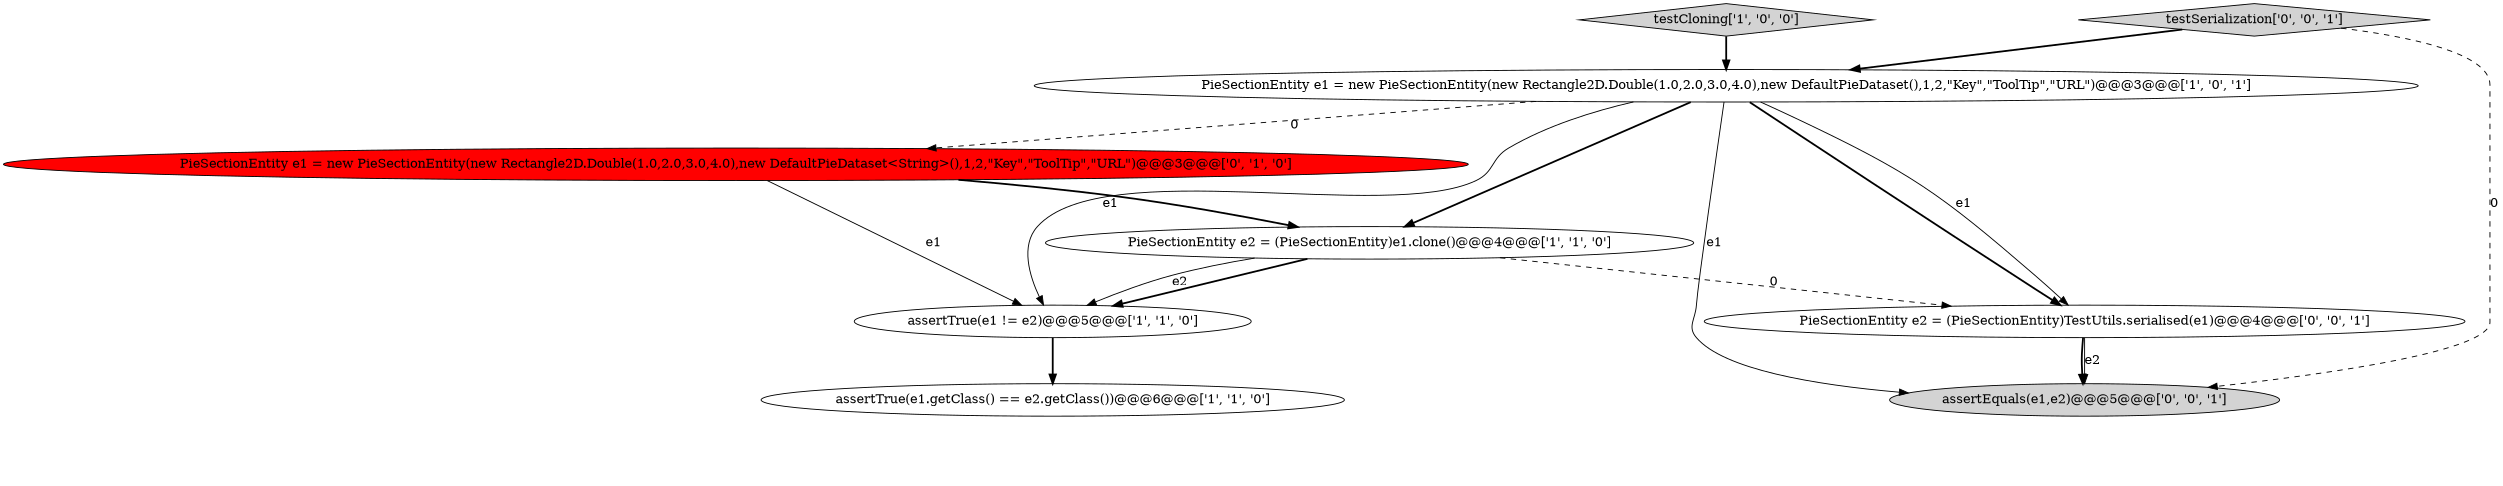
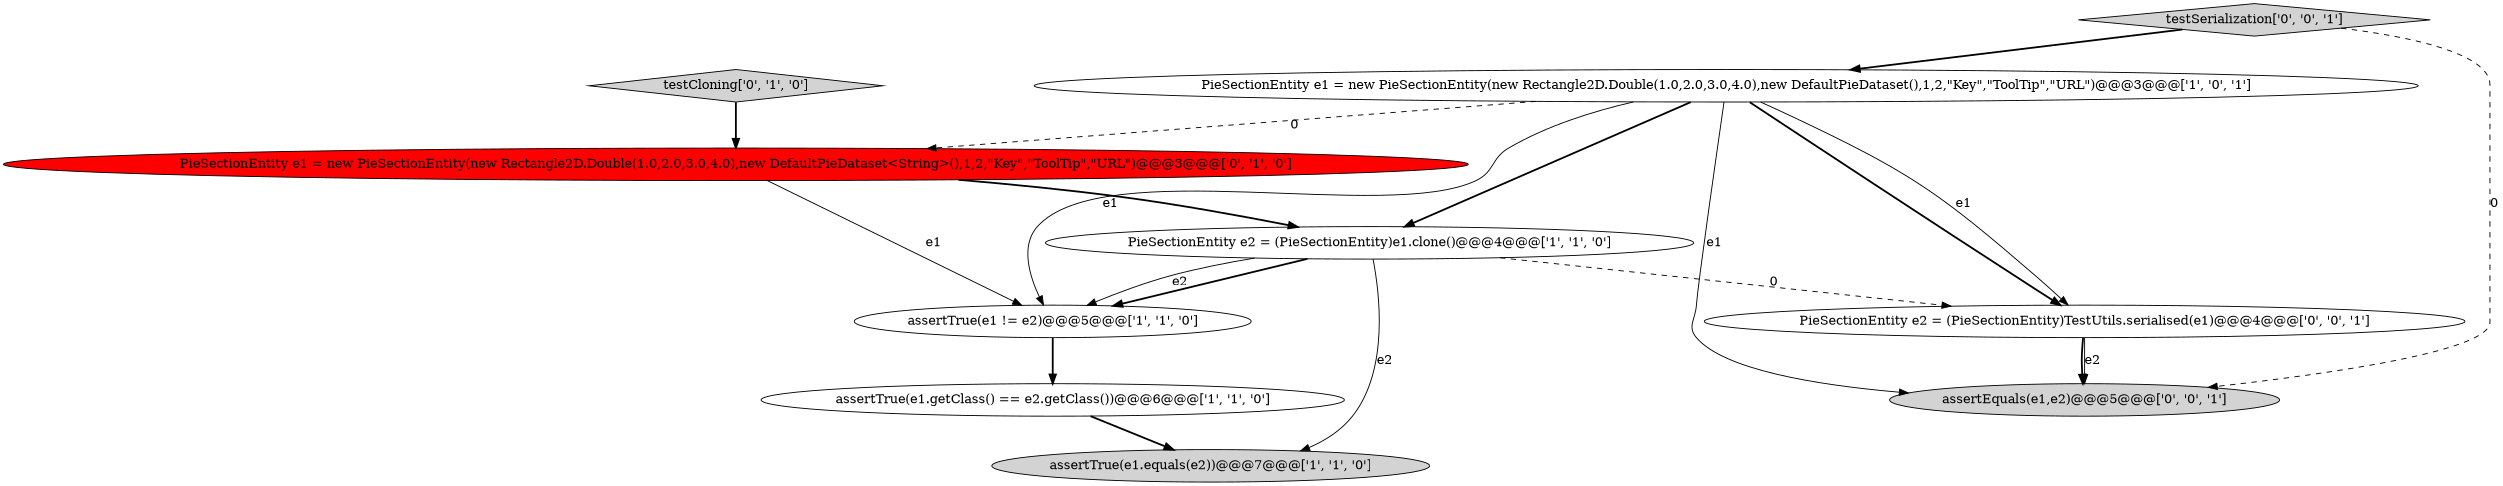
(1726, 20) -> none
none -> (736, 86)
none -> (1211, 466)
